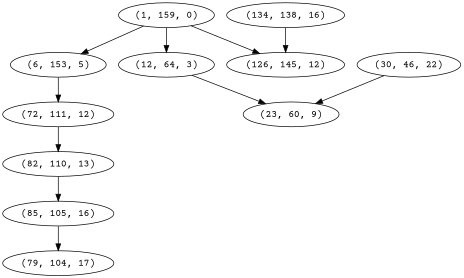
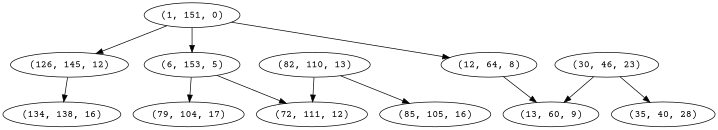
(166, 15) -> (192, 15)
(286, 37) -> (66, 86)
(166, 65) -> (489, 65)
(409, 65) -> (607, 65)
(291, 114) -> (551, 114)
none -> (663, 114)
(58, 136) -> (313, 86)
(58, 235) -> (191, 86)
